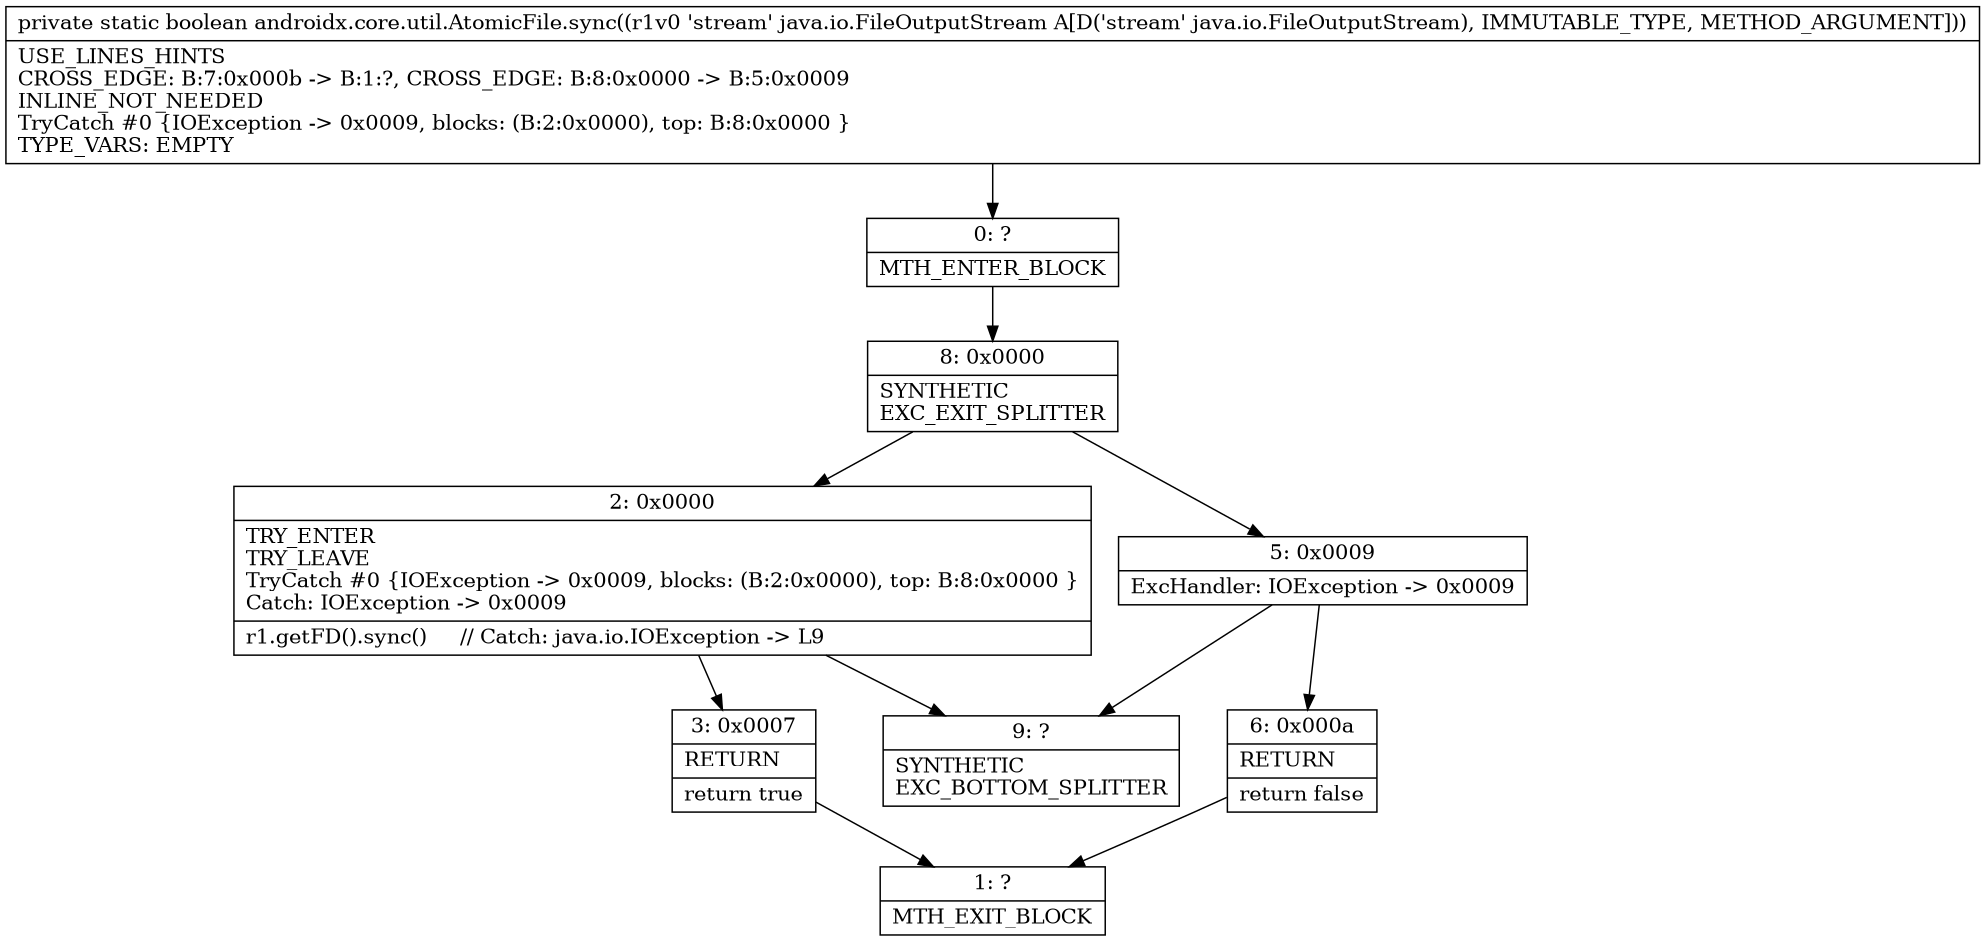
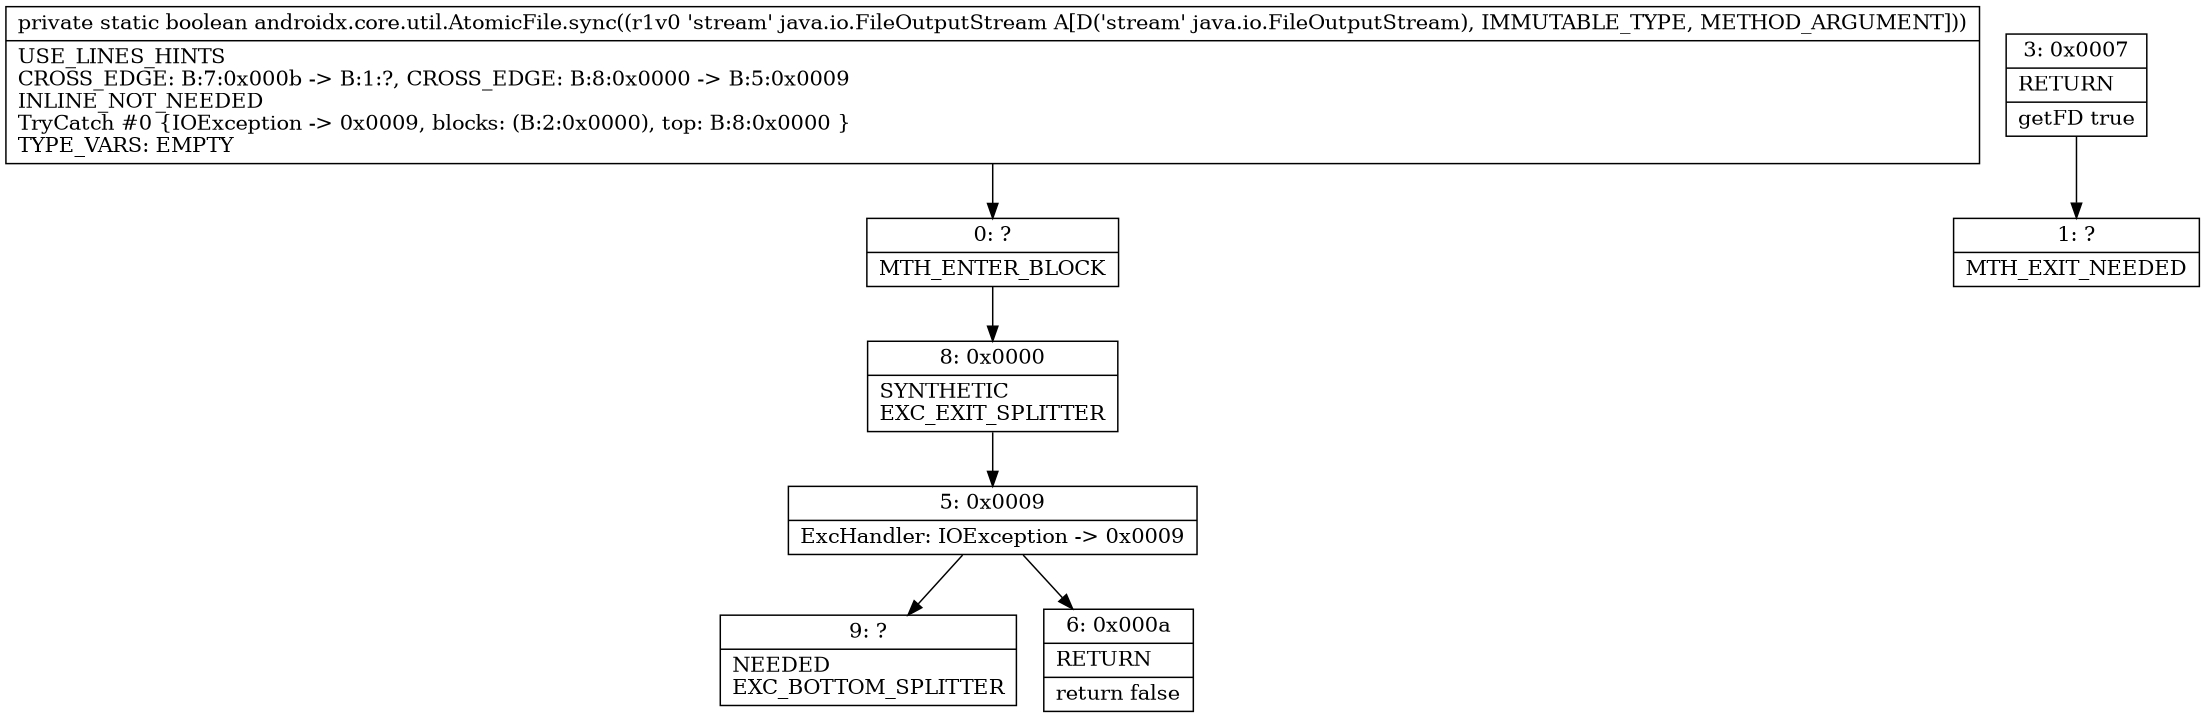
(663, 571) -> none
(960, 766) -> (782, 666)
(744, 794) -> (2076, 118)
(1155, 829) -> none
(993, 917) -> (2076, 269)
